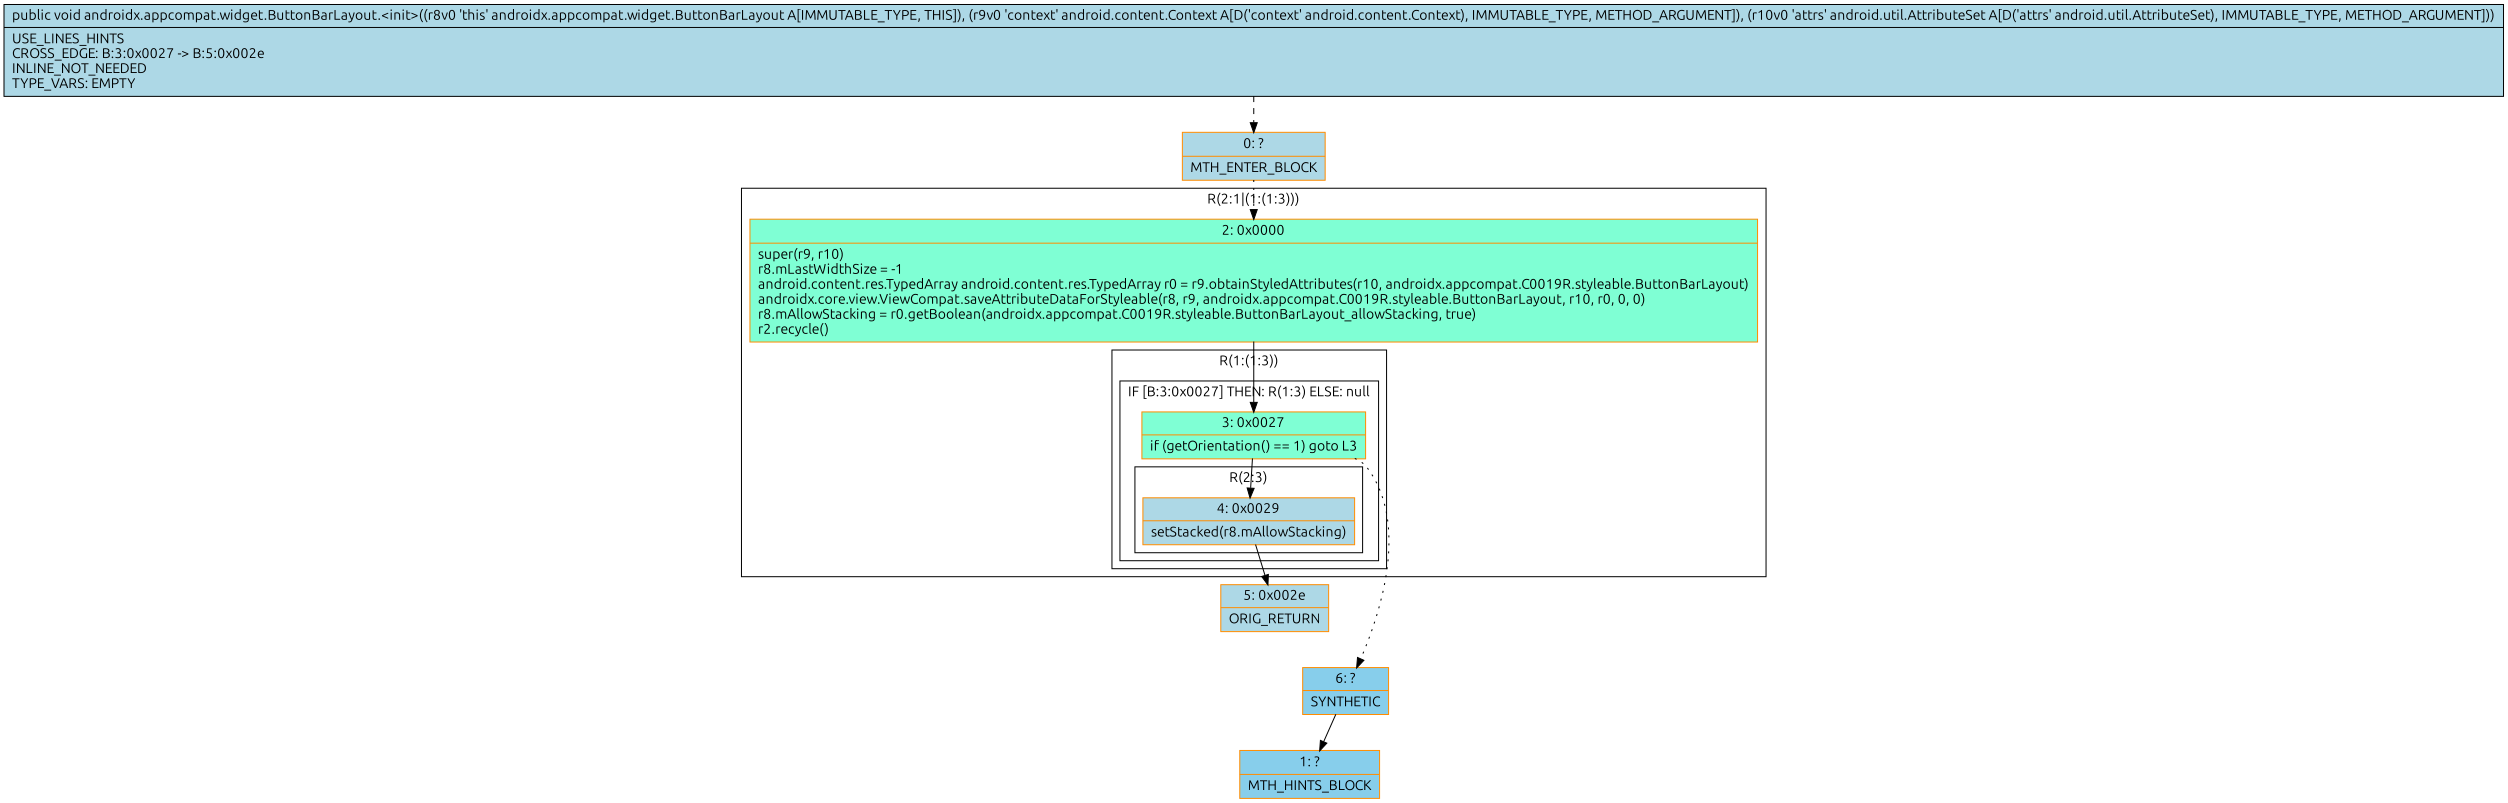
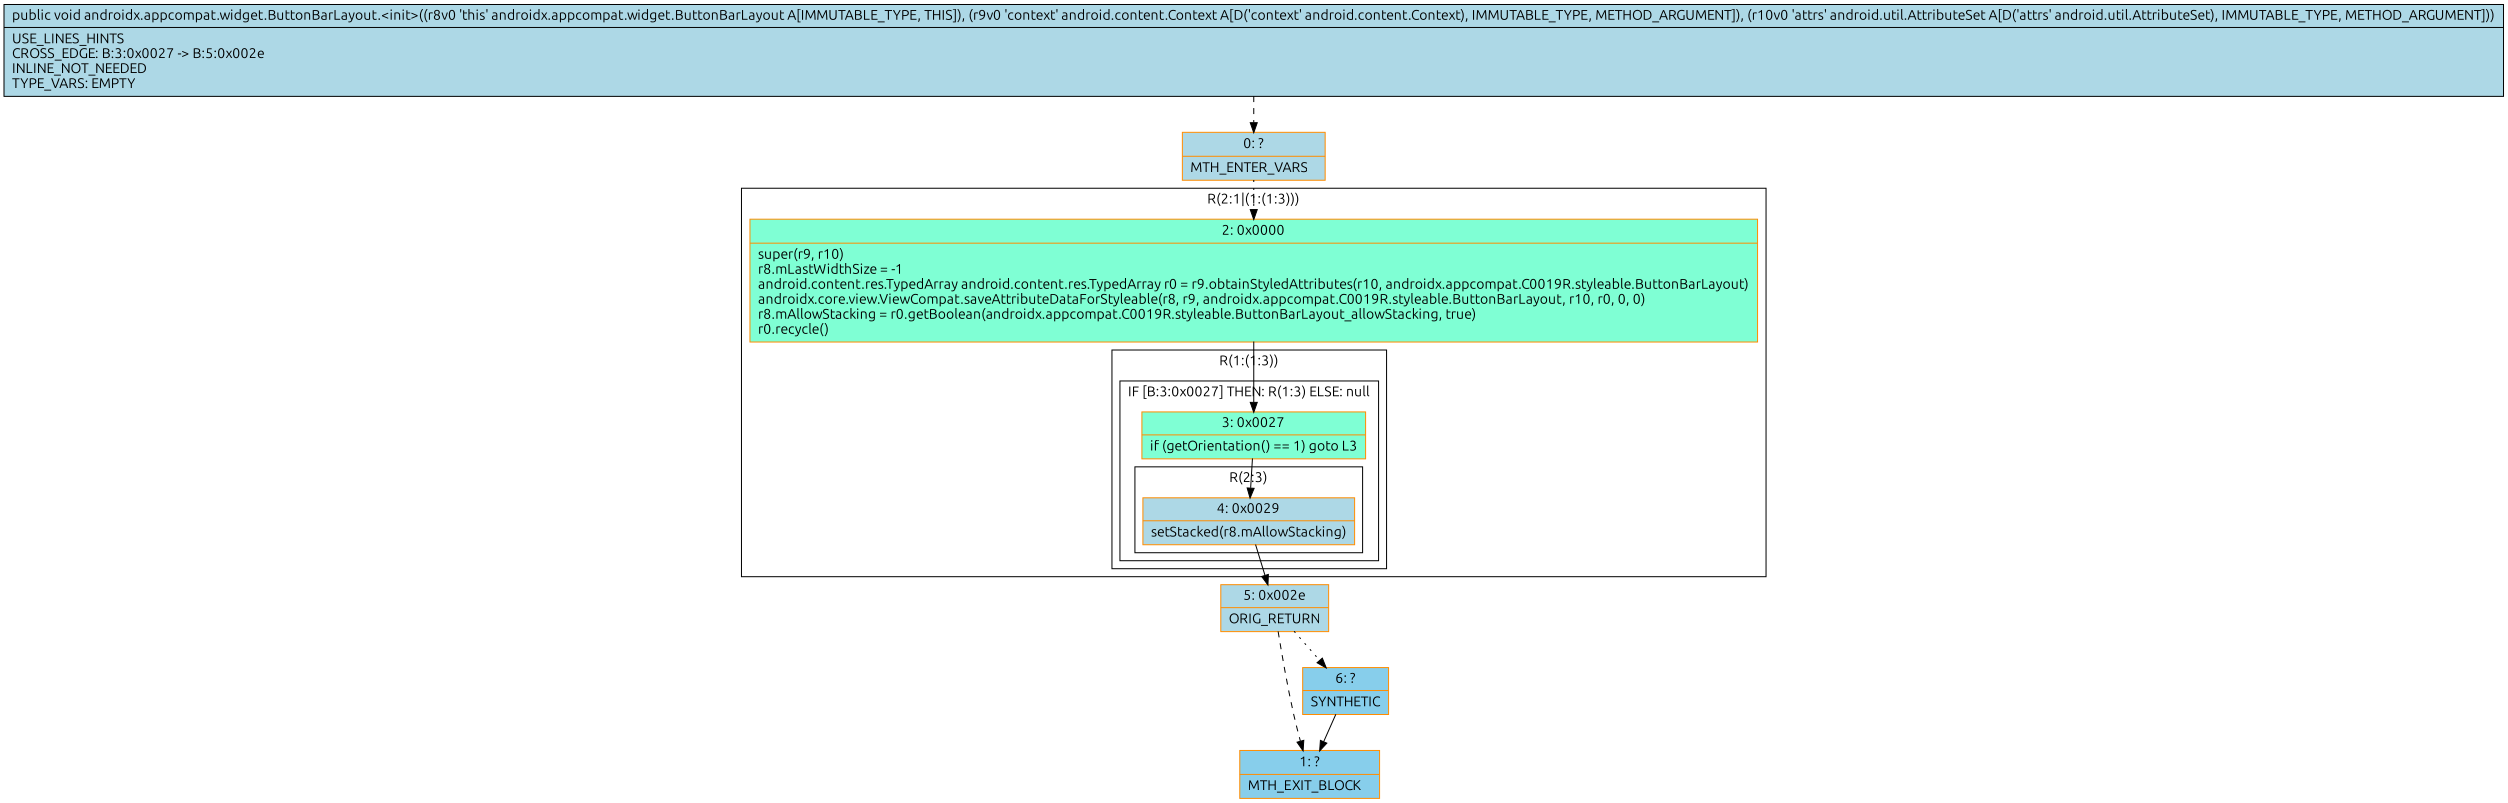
(1254, 168) -> (1249, 168)
(794, 330) -> (794, 330)
(1384, 587) -> (1307, 646)
none -> (1288, 687)
(1310, 786) -> (1305, 786)
